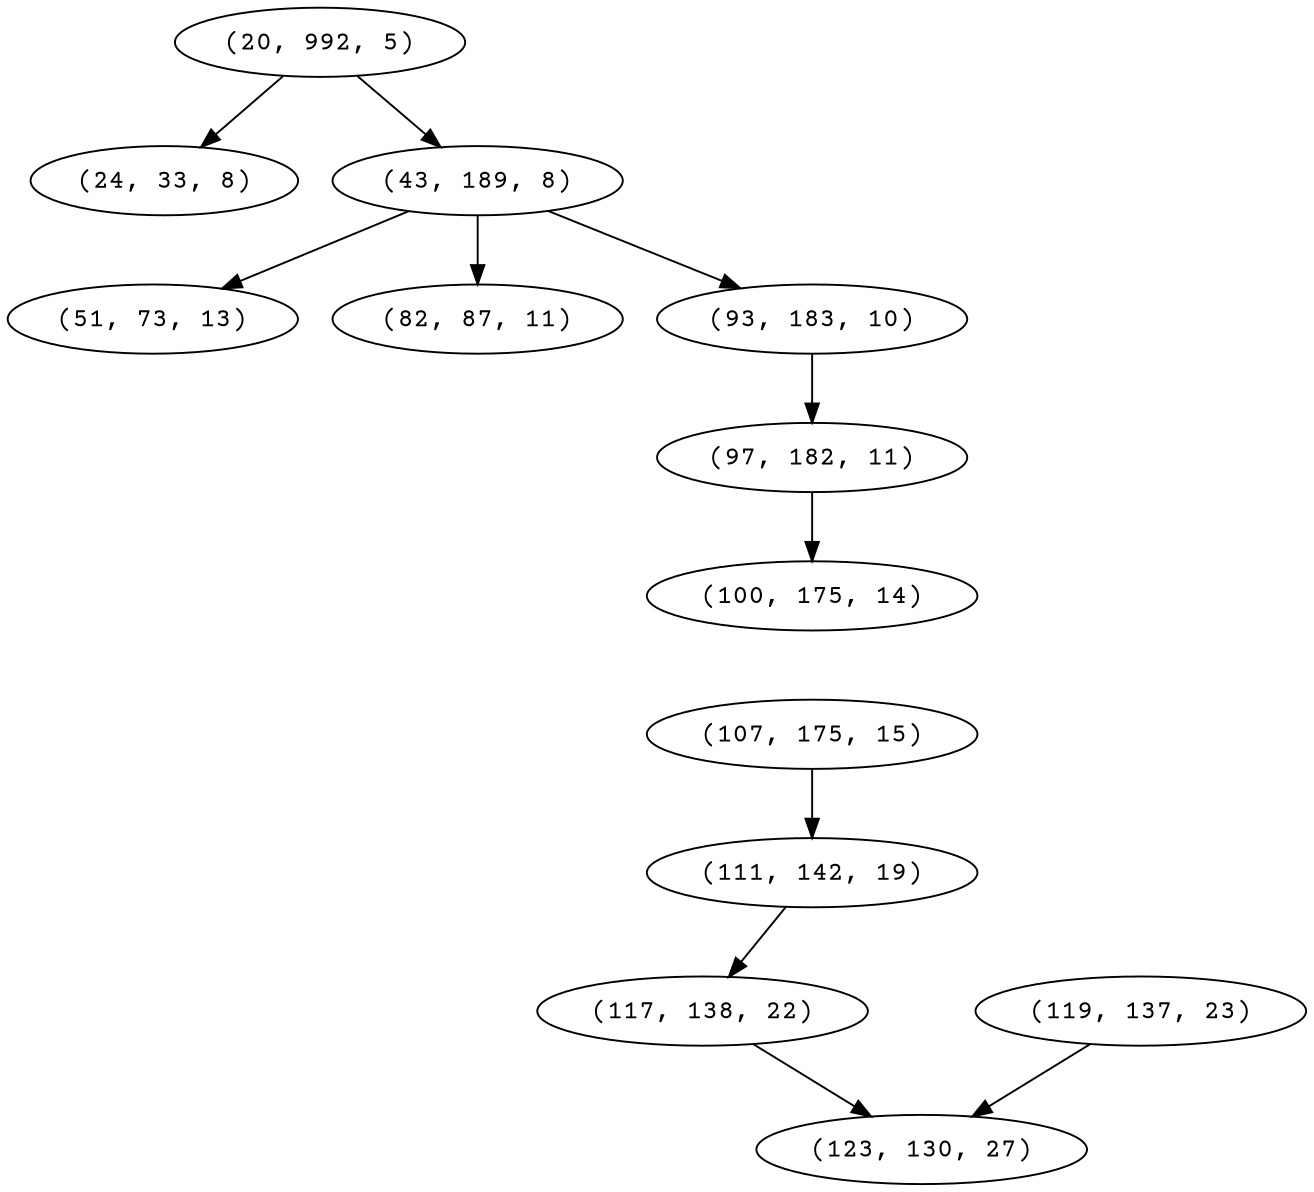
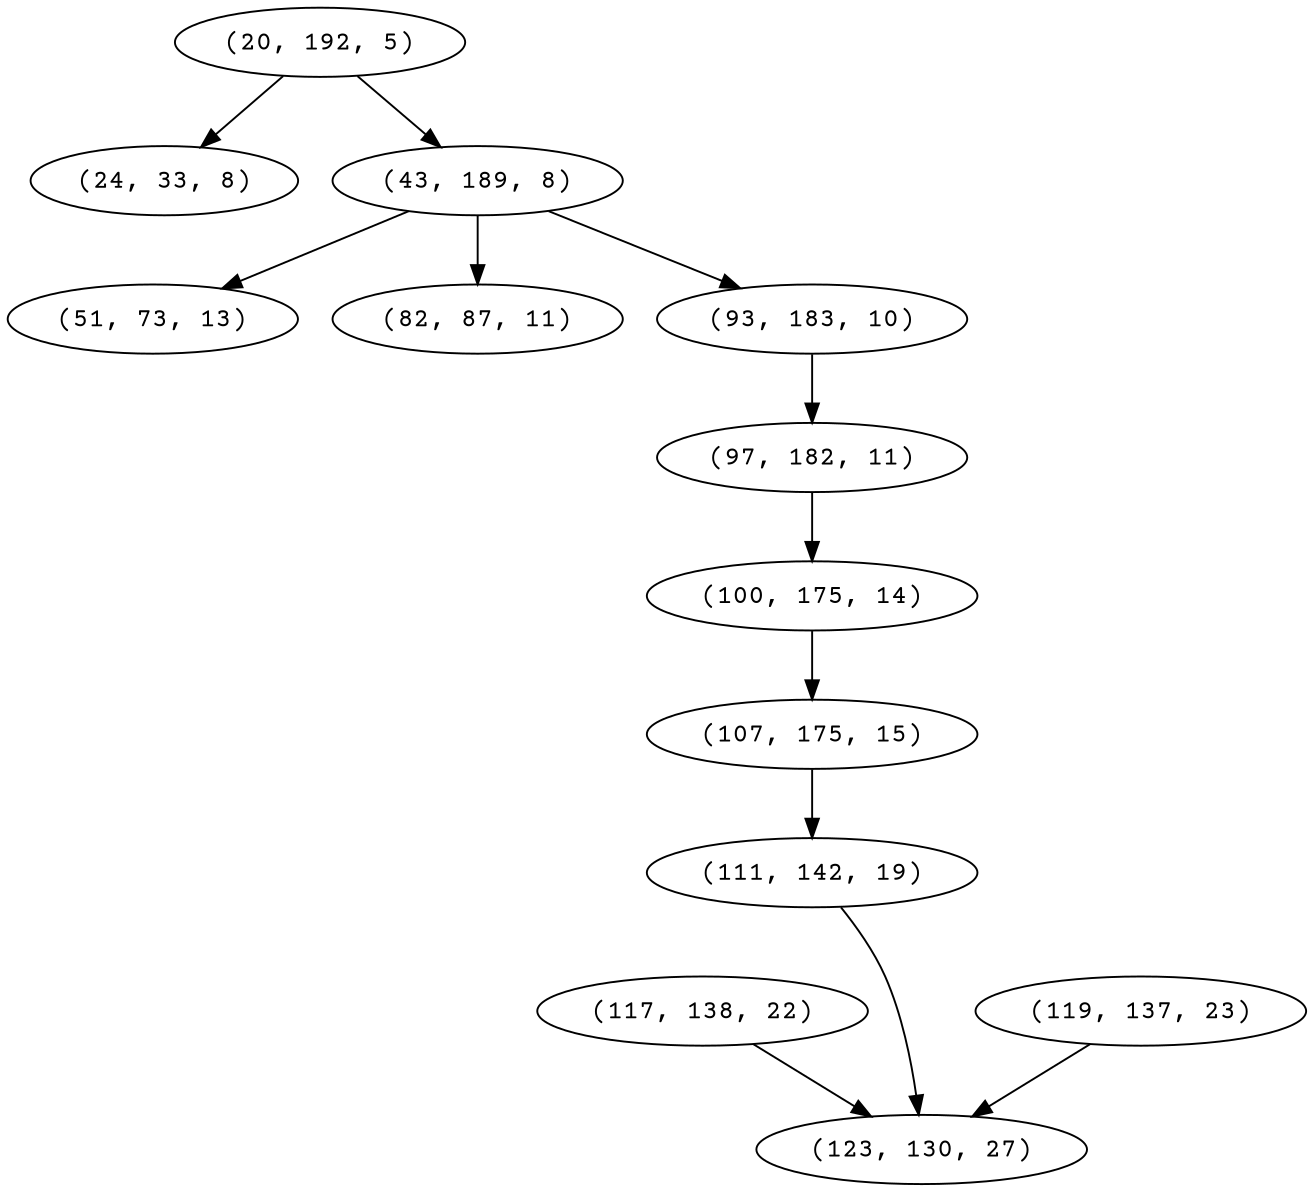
(320, 42) -> (320, 42)
none -> (812, 656)
(763, 934) -> (893, 995)
